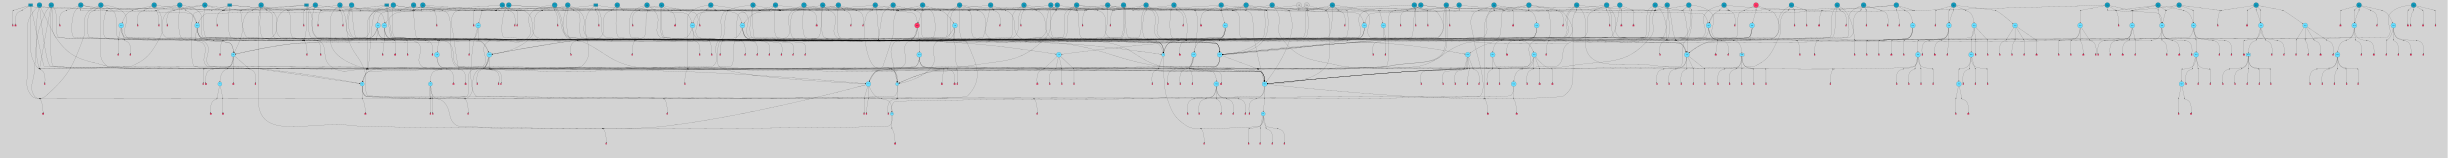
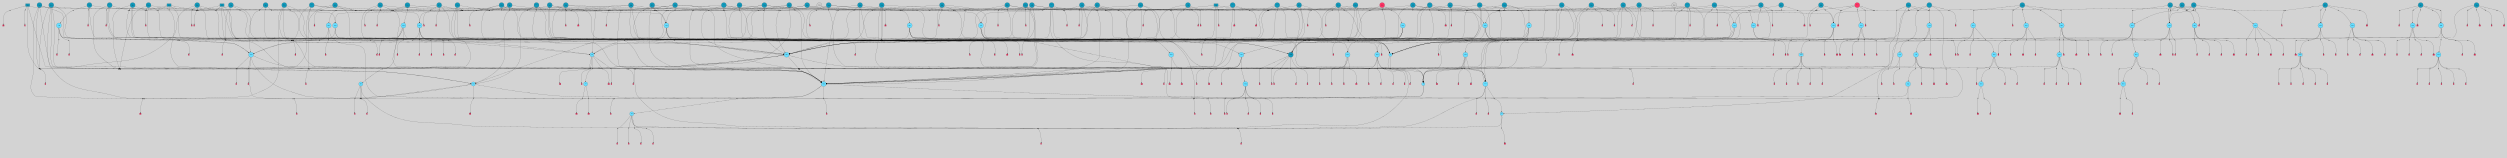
(387, 5) -> (133, 5)
none -> (536, 5)
(1896, 5) -> (1857, 5)
(917, 25) -> (1485, 25)
(1687, 55) -> (1291, 55)
